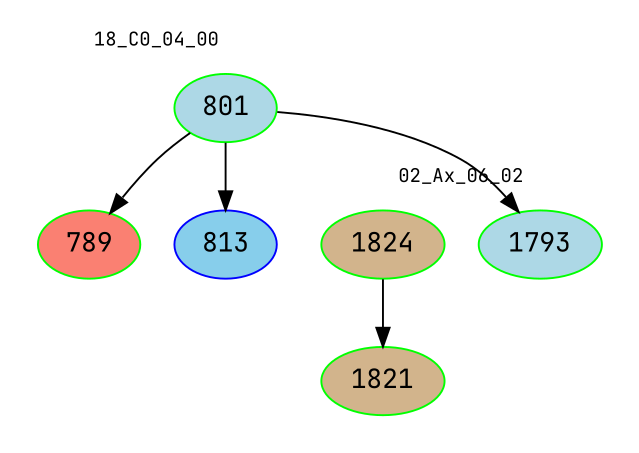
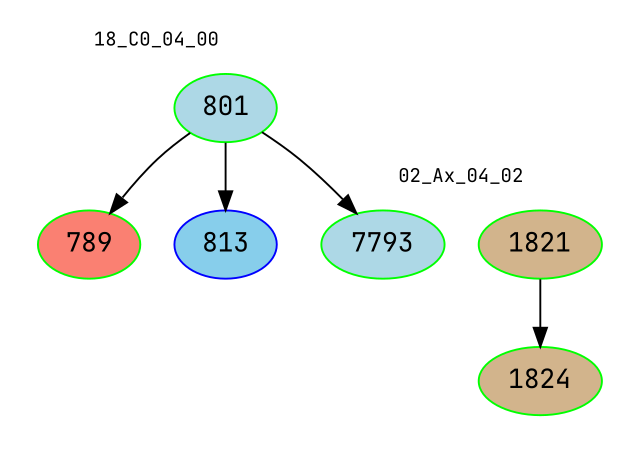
(462, 177) -> (462, 177)
(540, 245) -> (383, 245)
(383, 304) -> (540, 304)
